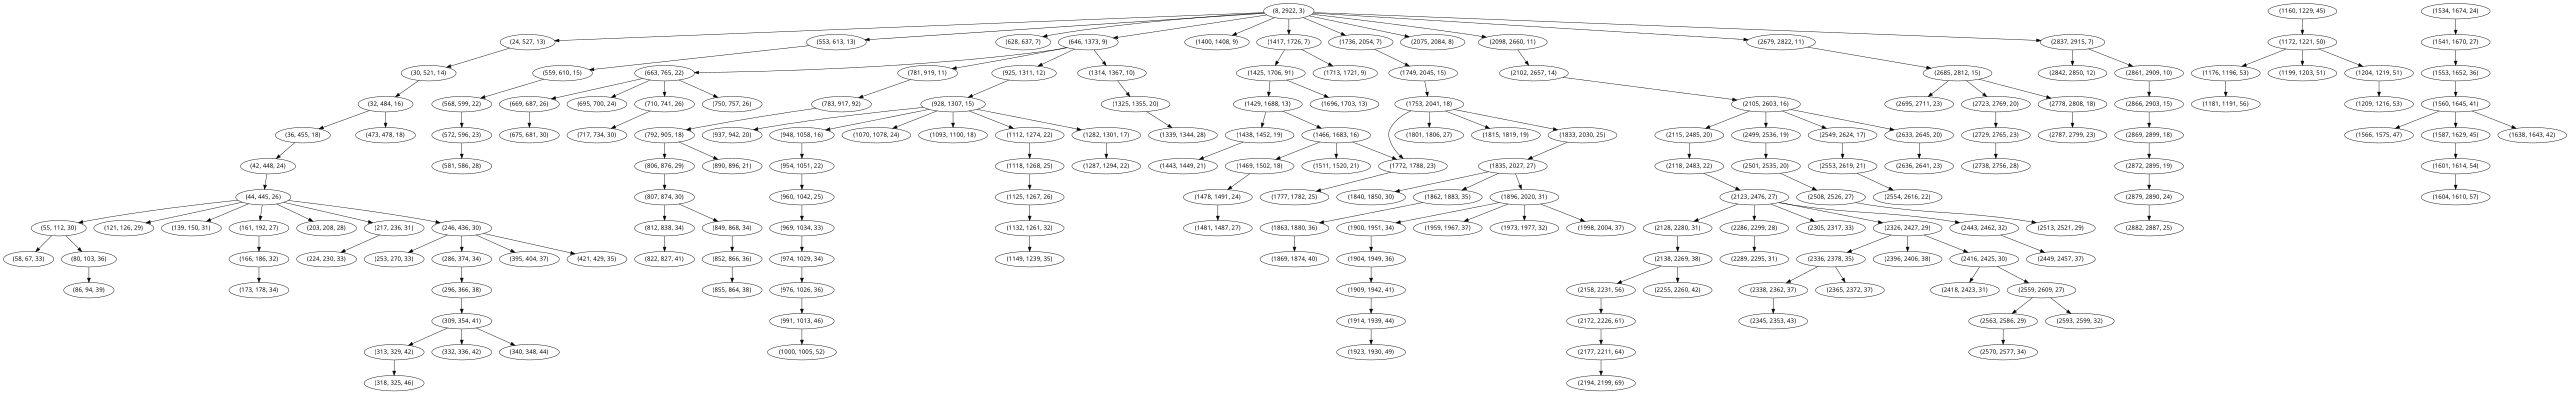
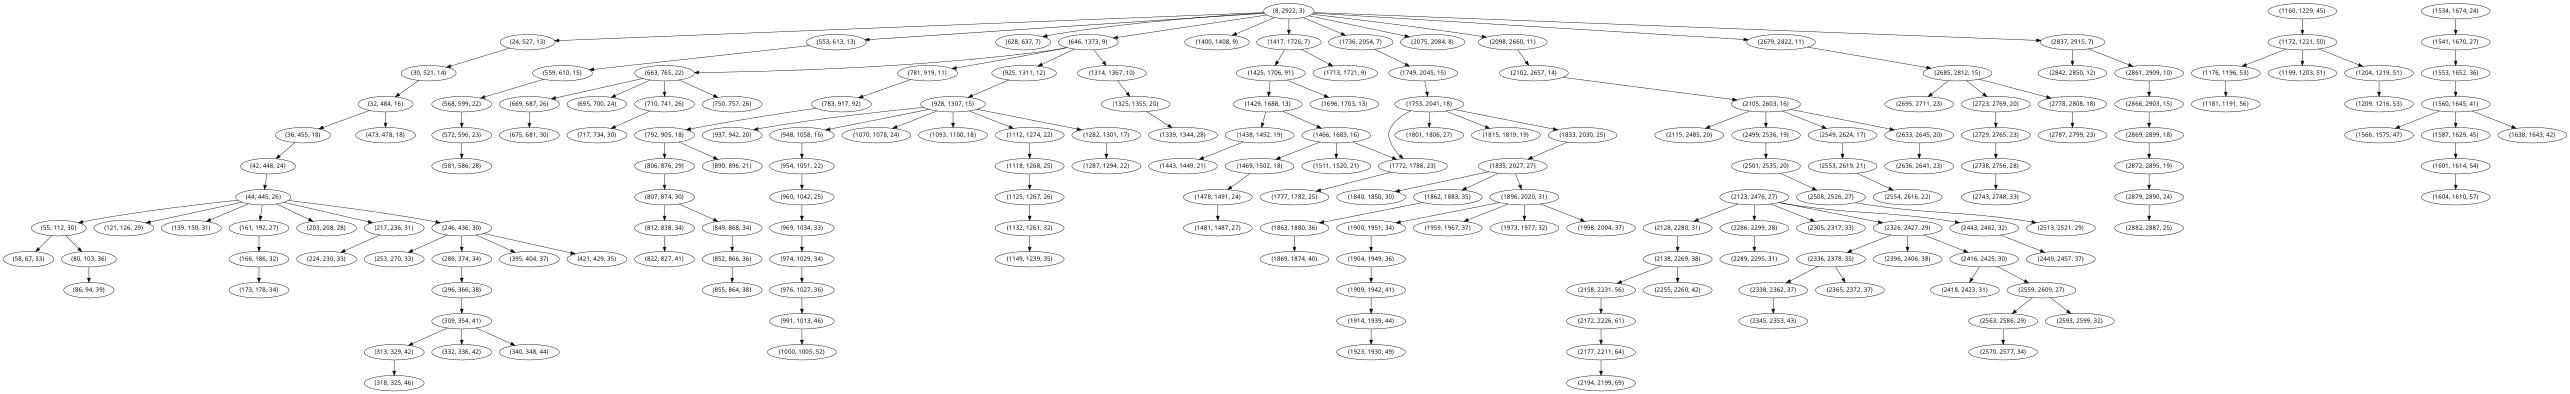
(1689, 166) -> none
none -> (1996, 197)
(802, 290) -> (802, 290)
